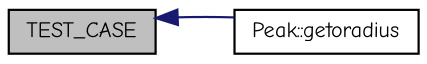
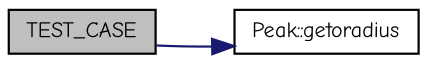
(206, 17) -> (184, 46)
